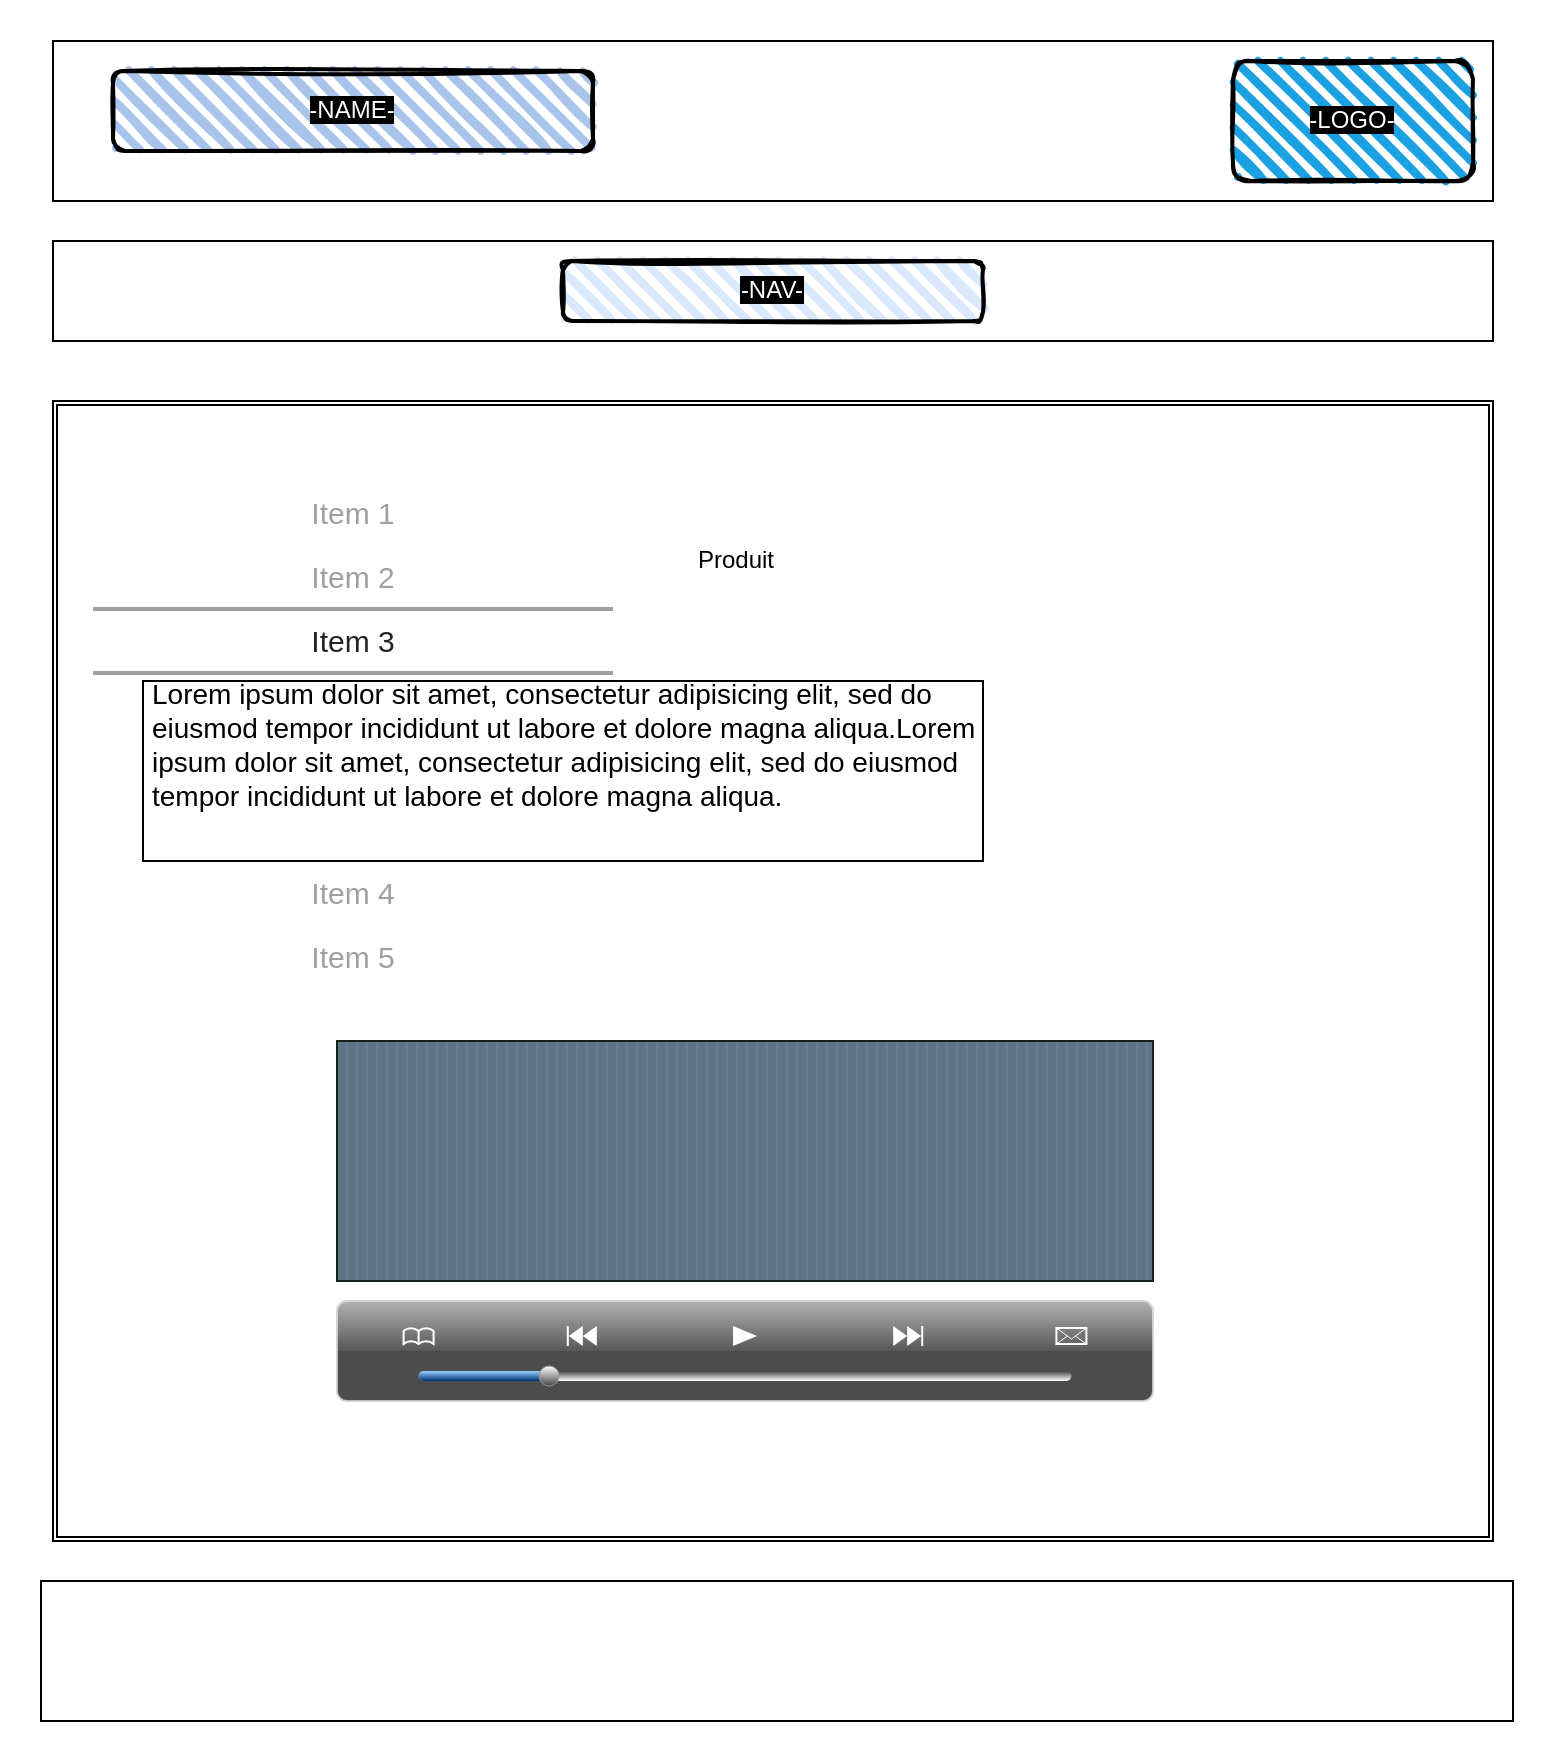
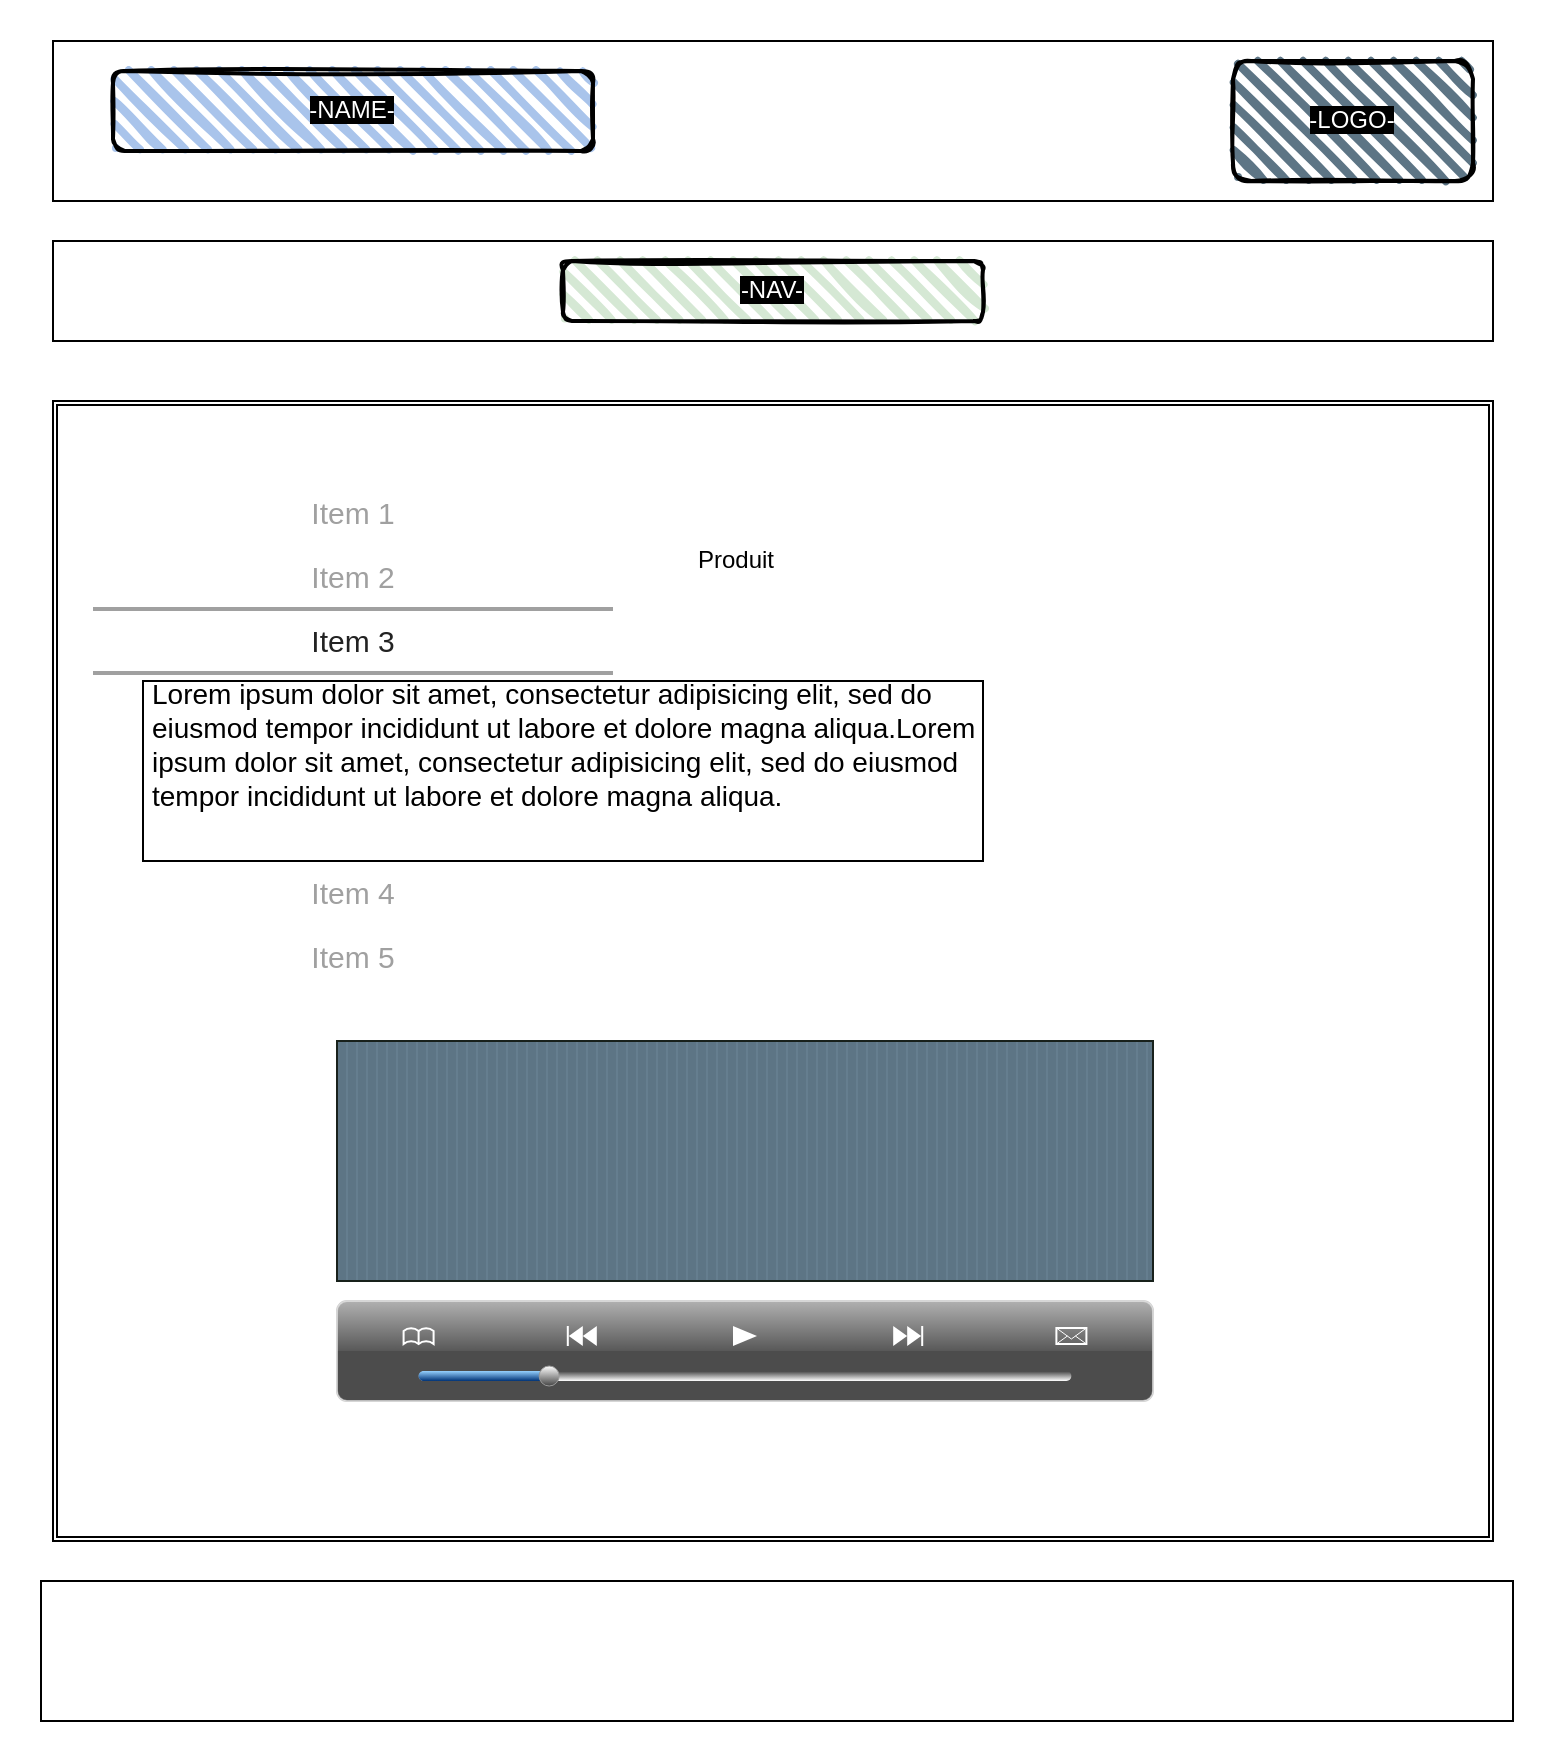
(1353, 121) -> (1353, 121)
(773, 291) -> (773, 291)
